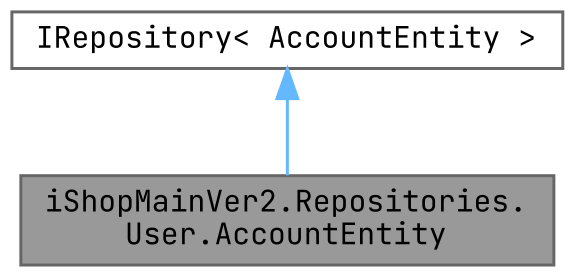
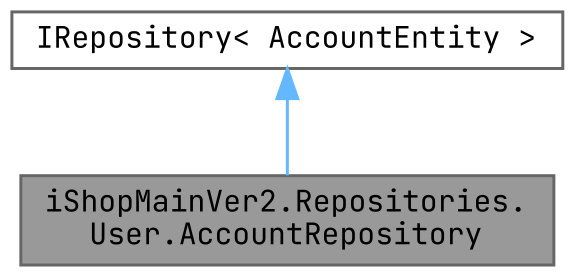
(287, 220) -> (287, 220)
